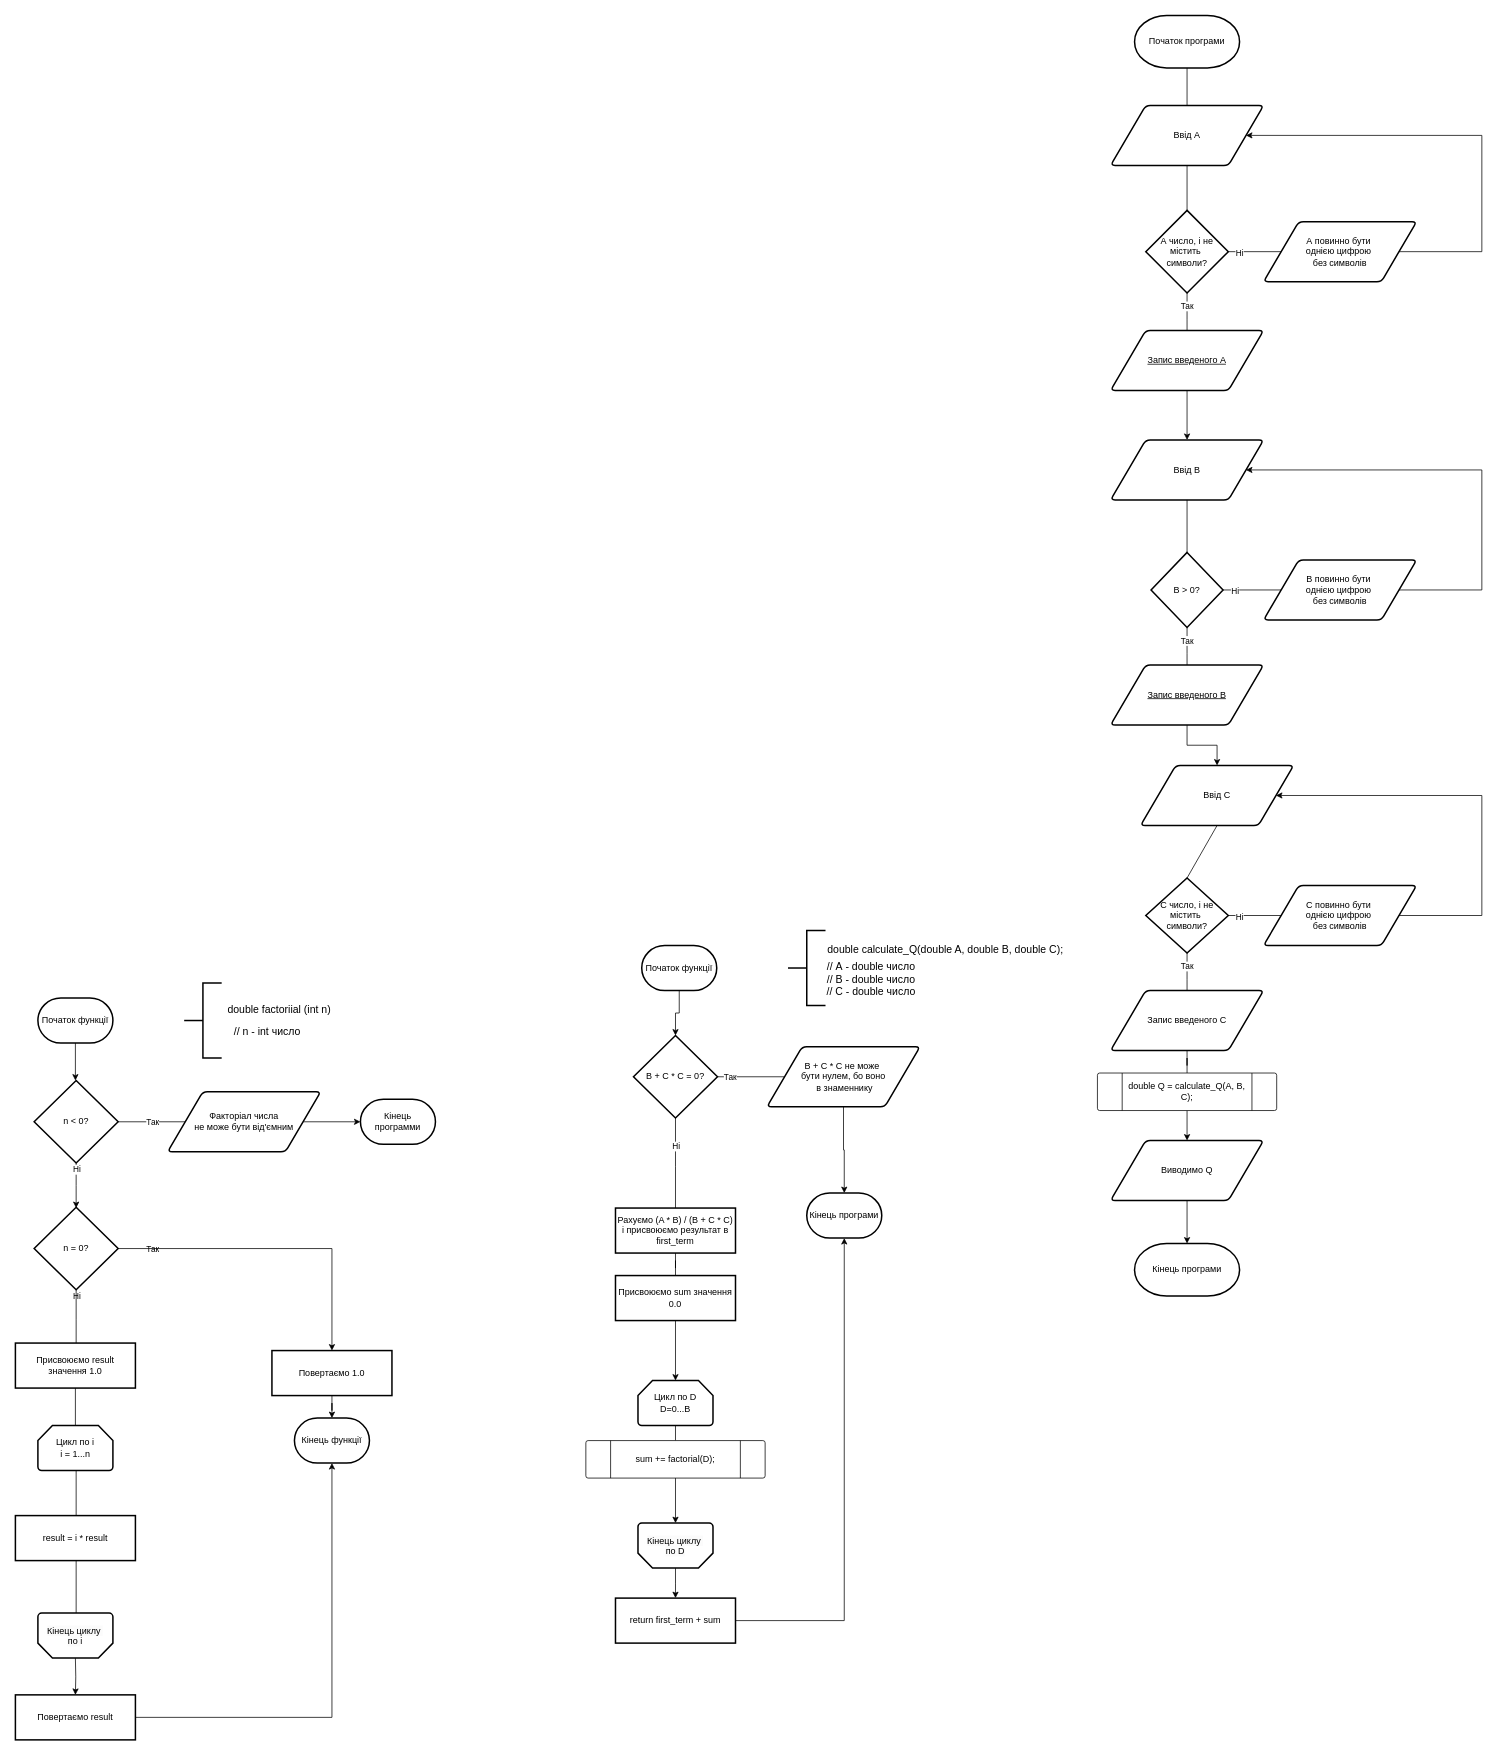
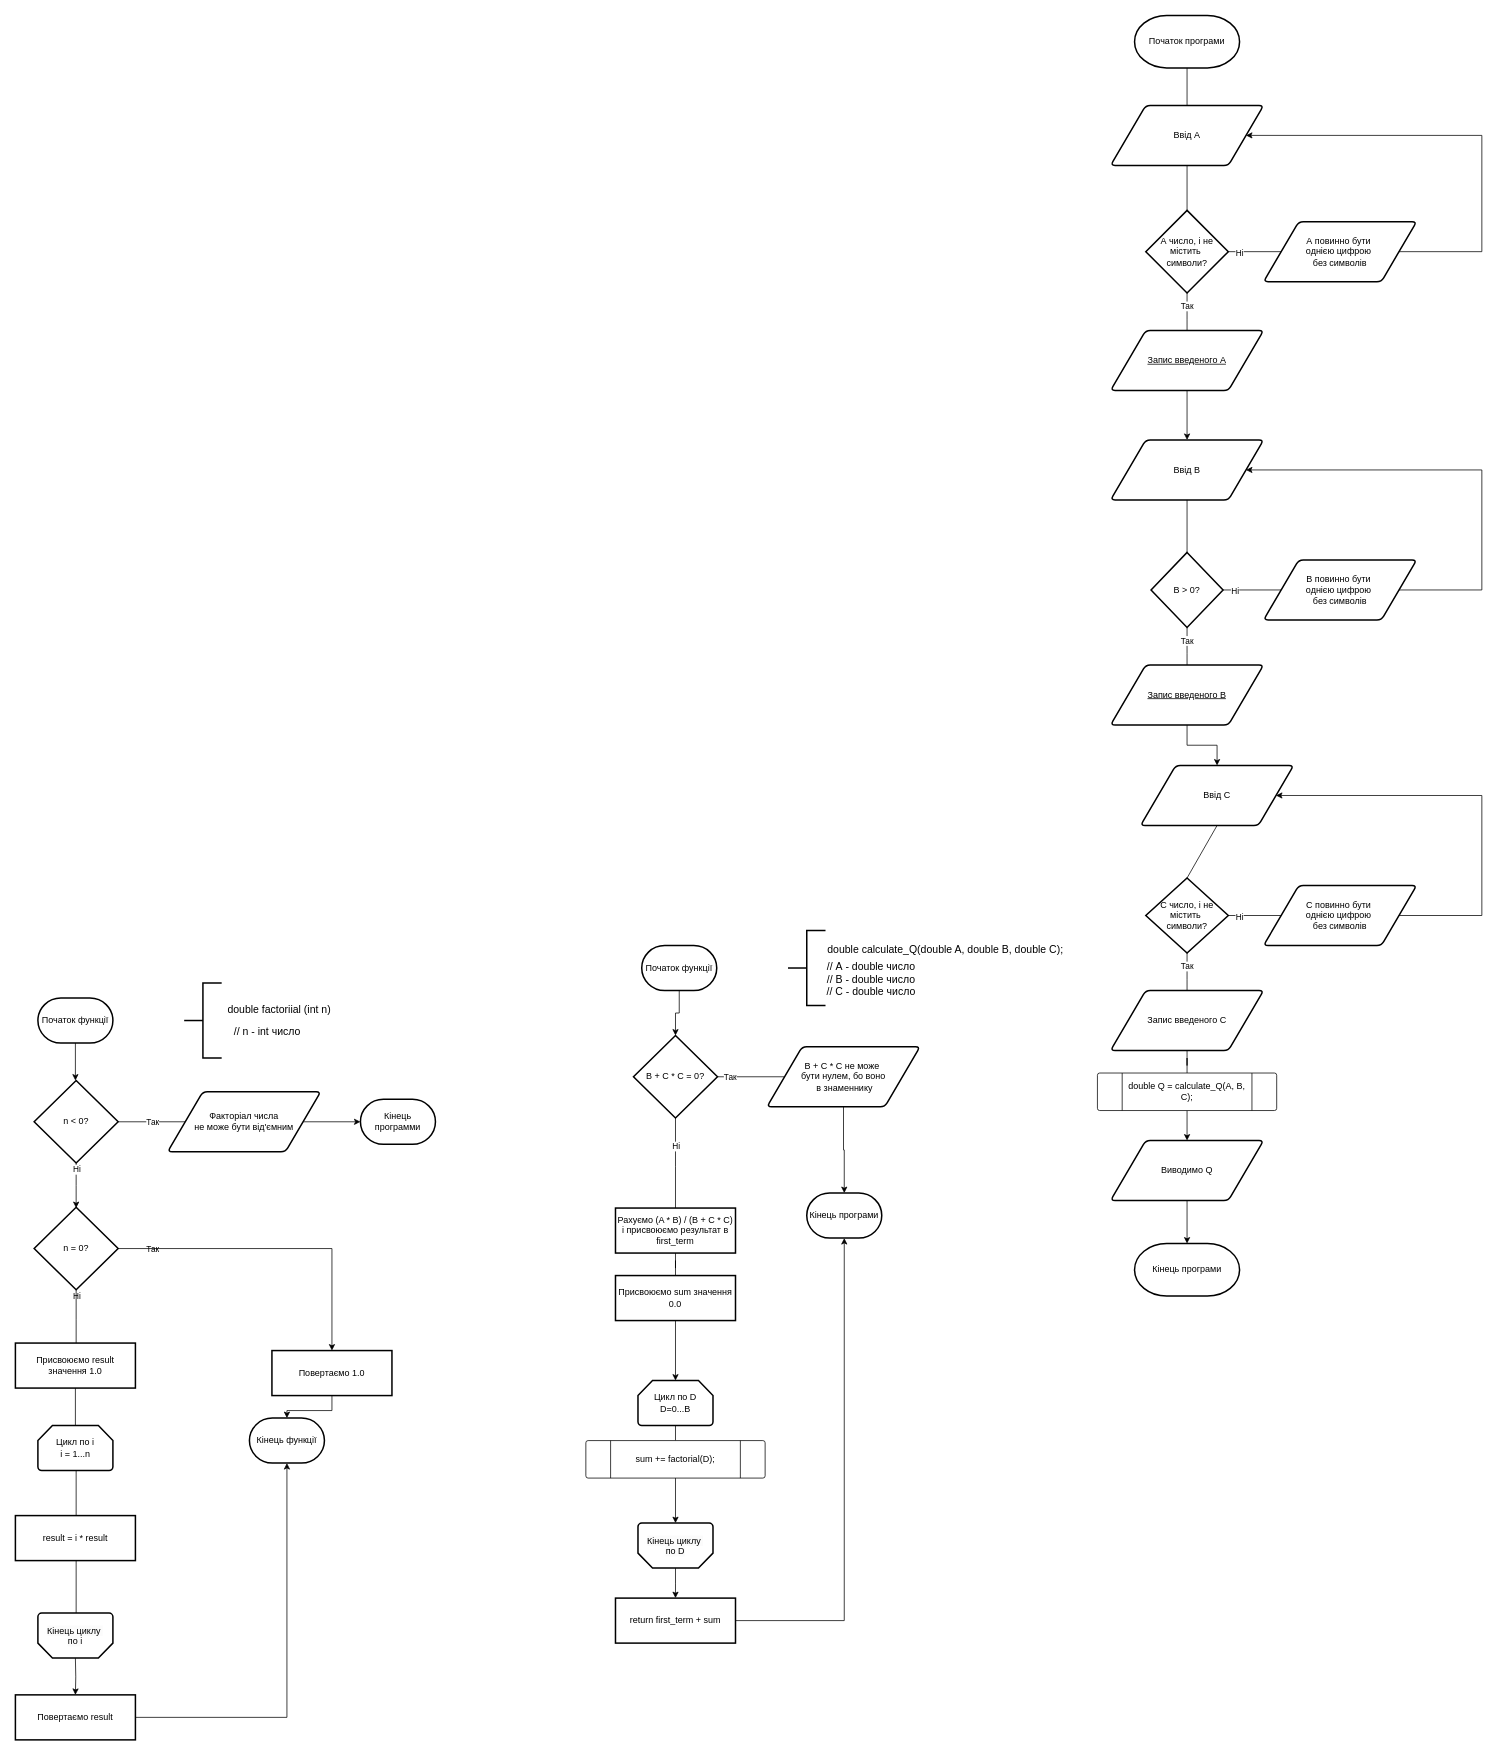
(332, 1440) -> (287, 1440)
